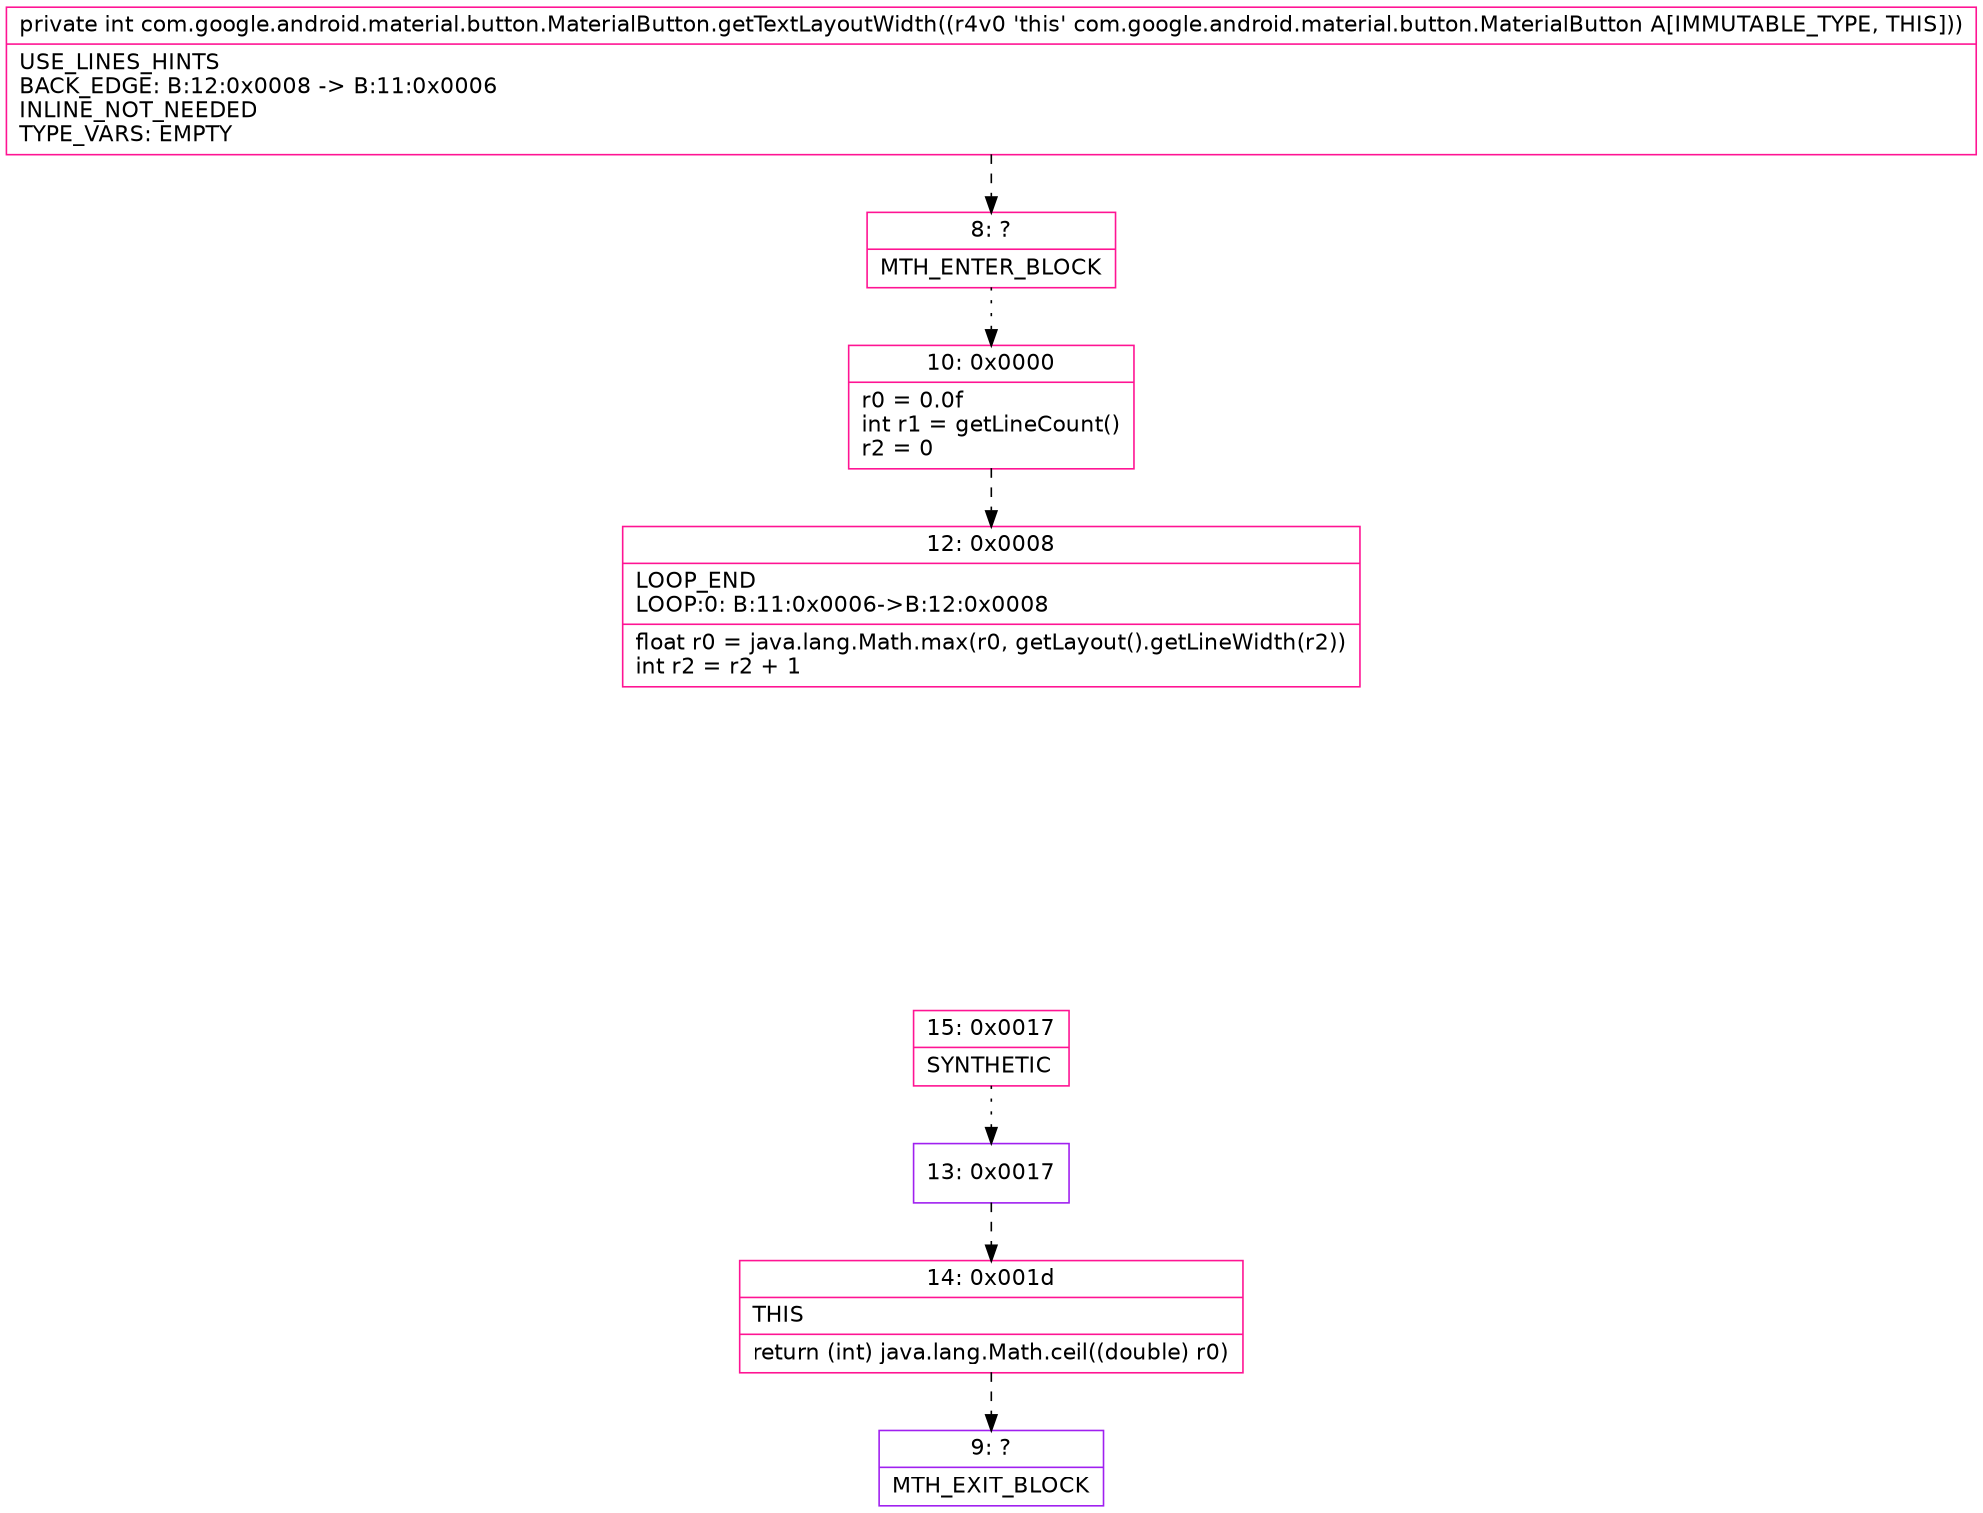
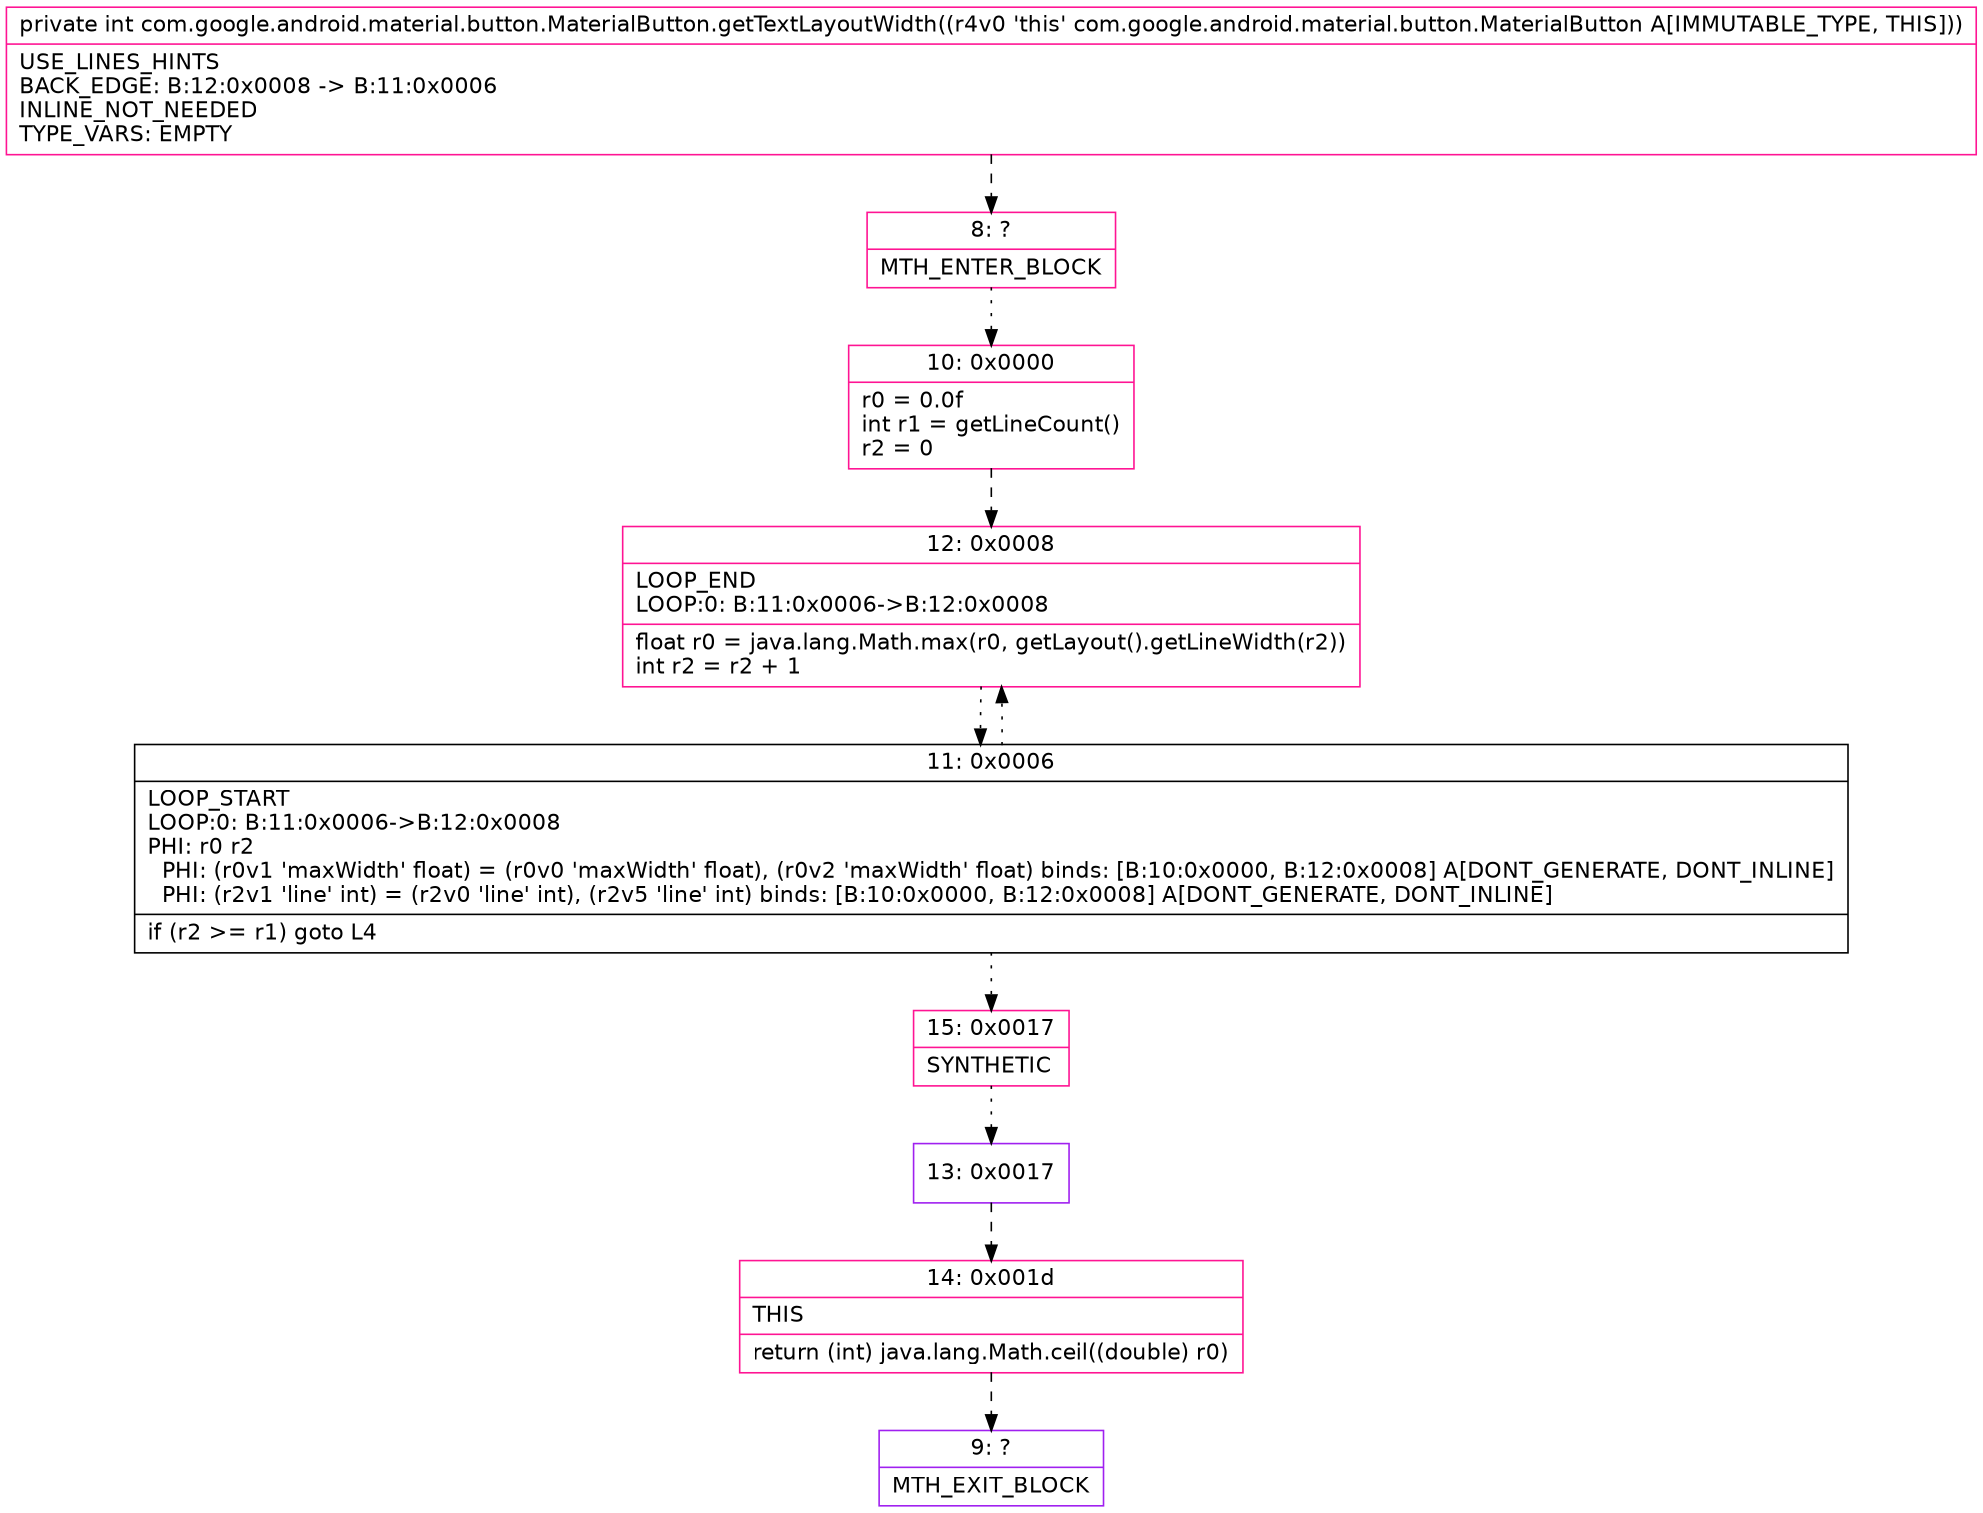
none -> (991, 849)
